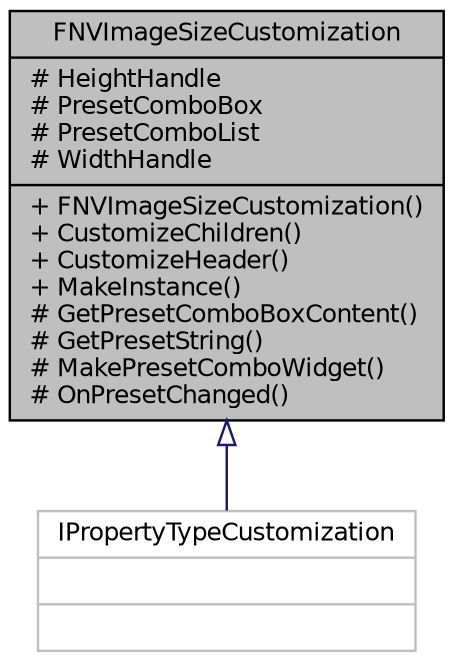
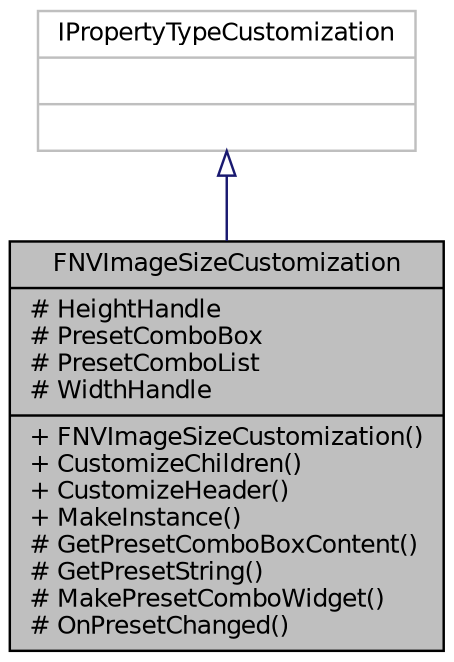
(227, 478) -> (227, 208)
